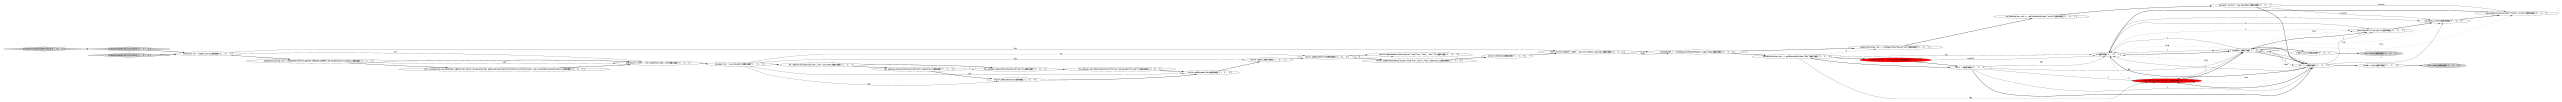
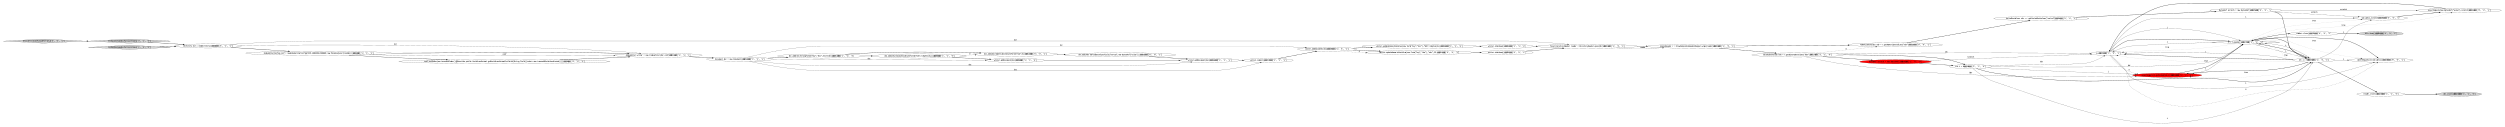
(2412, 26) -> none
none -> (1507, 53)
